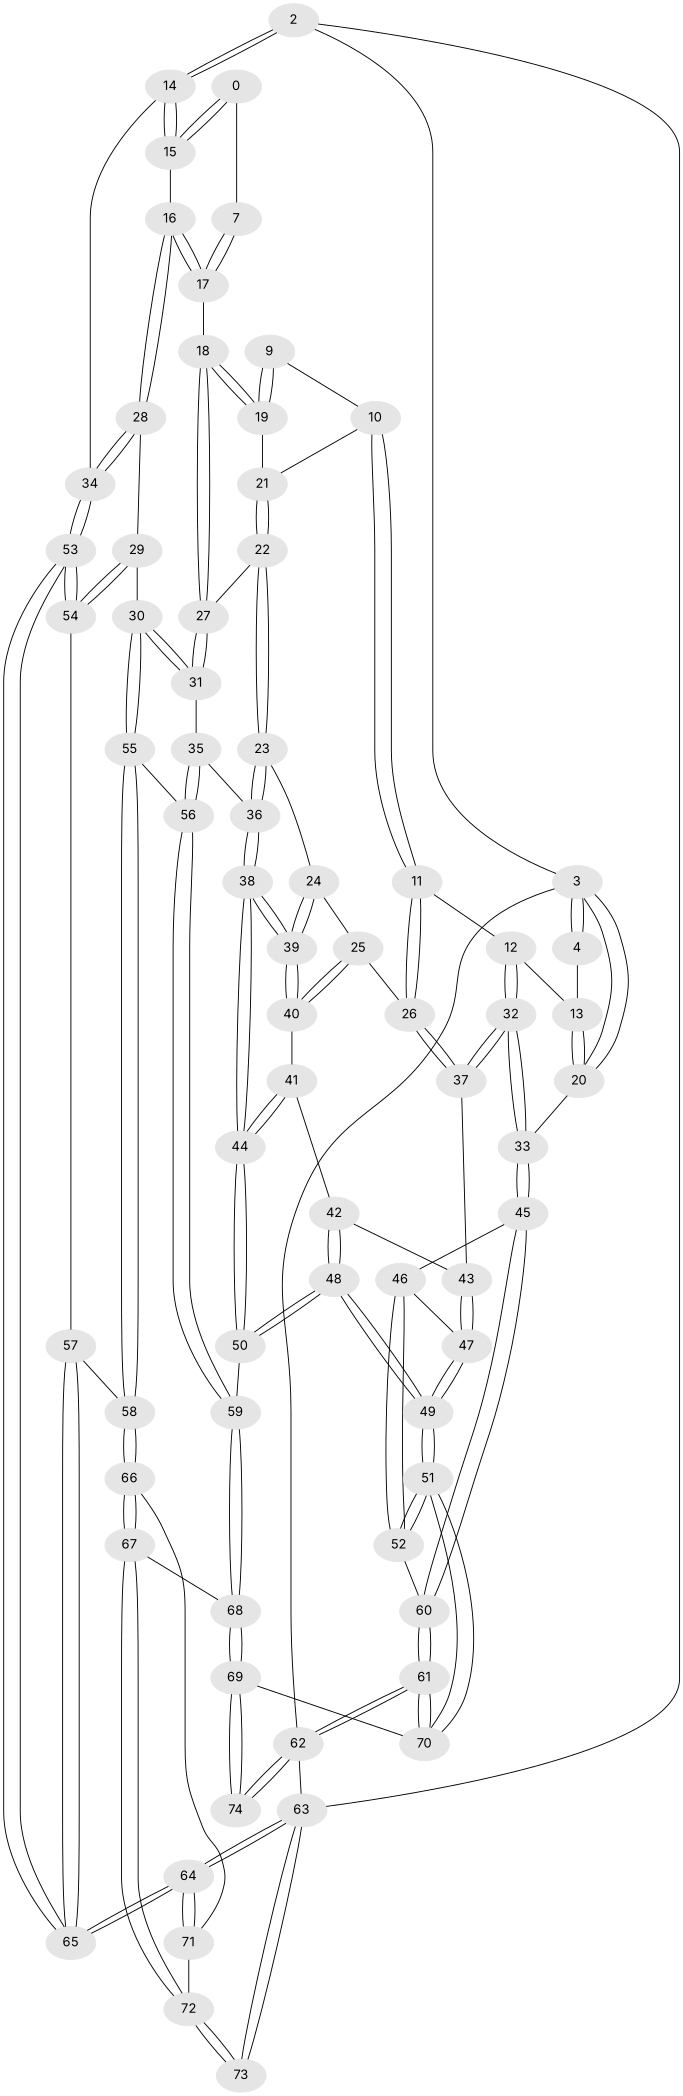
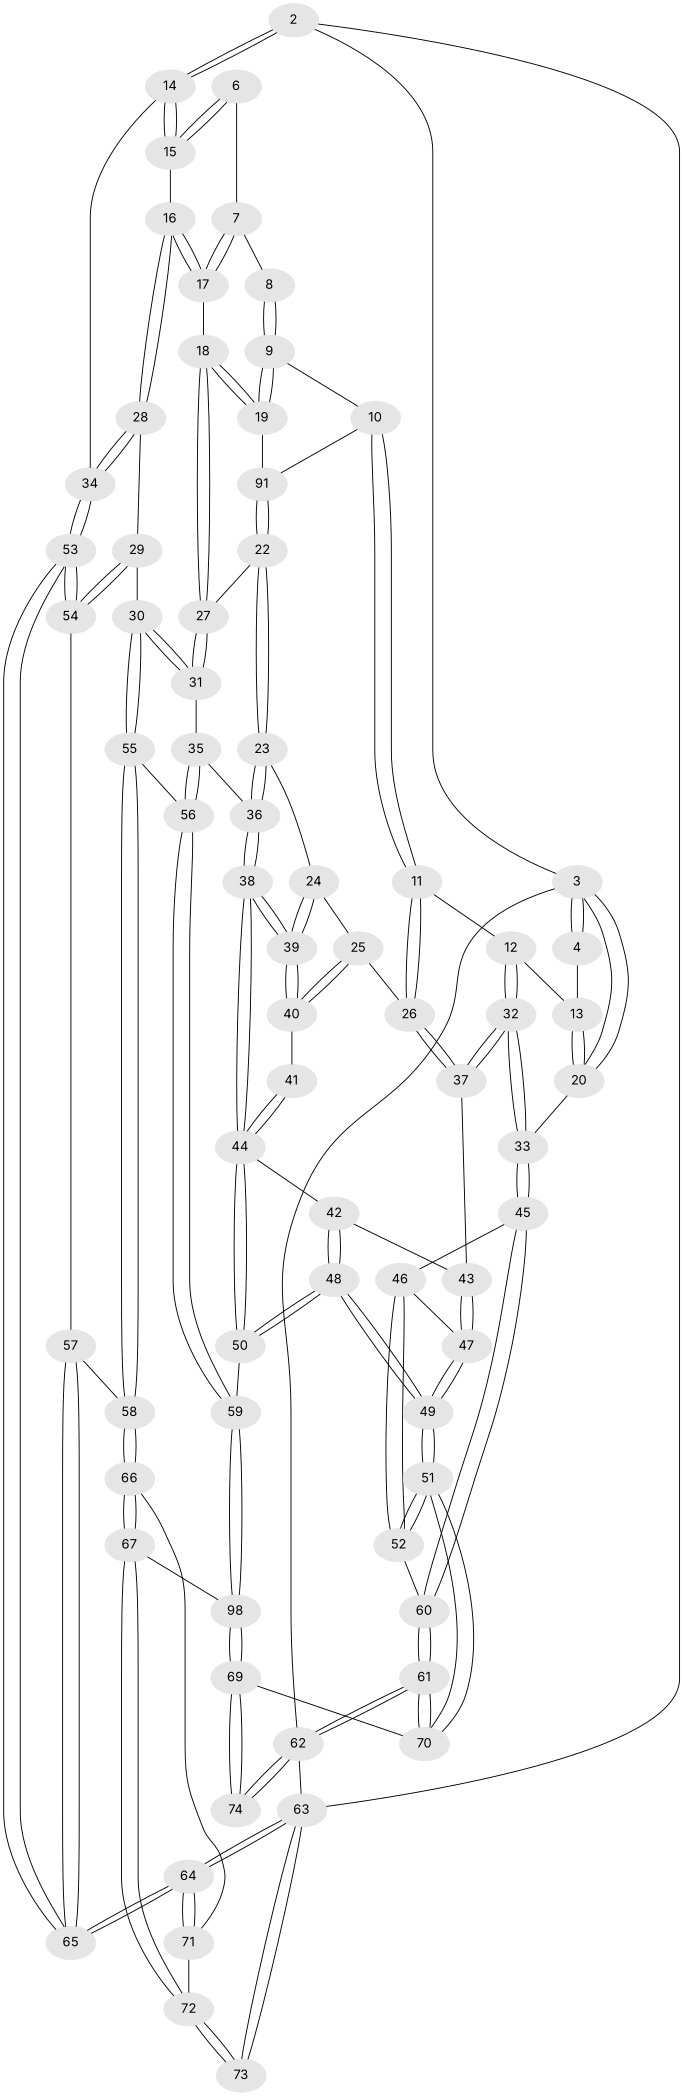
(237, 87) -> (237, 87)
none -> (270, 285)
(262, 484) -> (262, 484)
(313, 1147) -> (287, 1181)
(236, 1611) -> (236, 1611)
